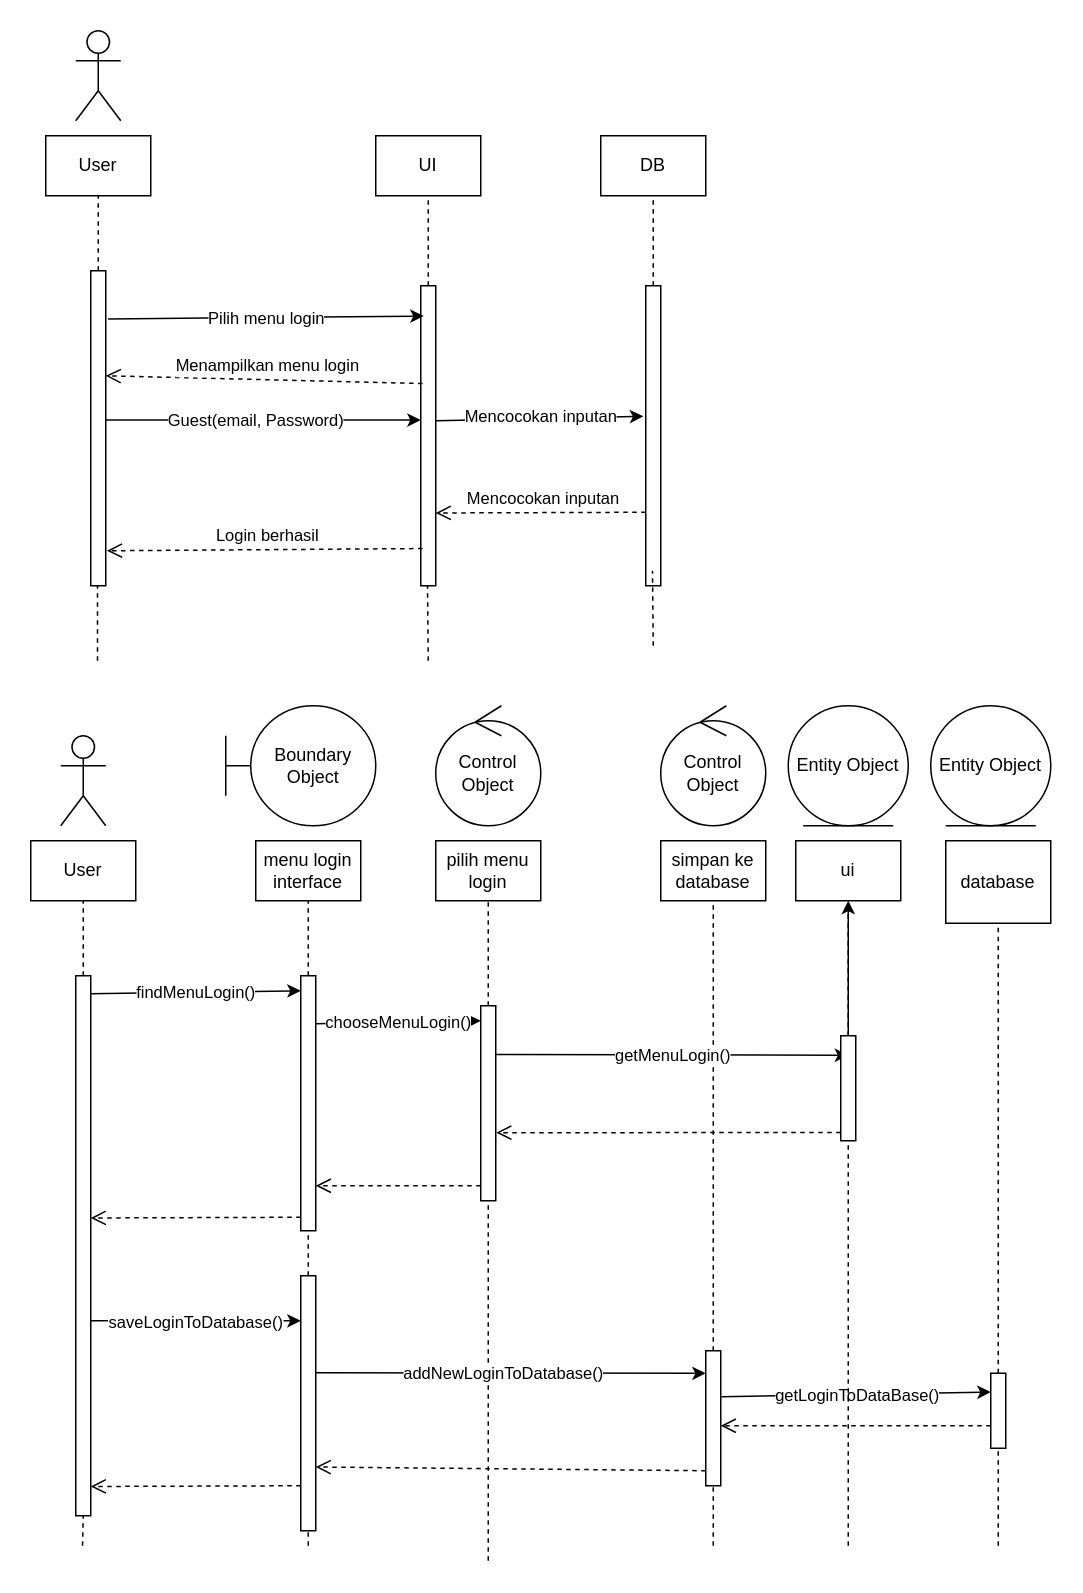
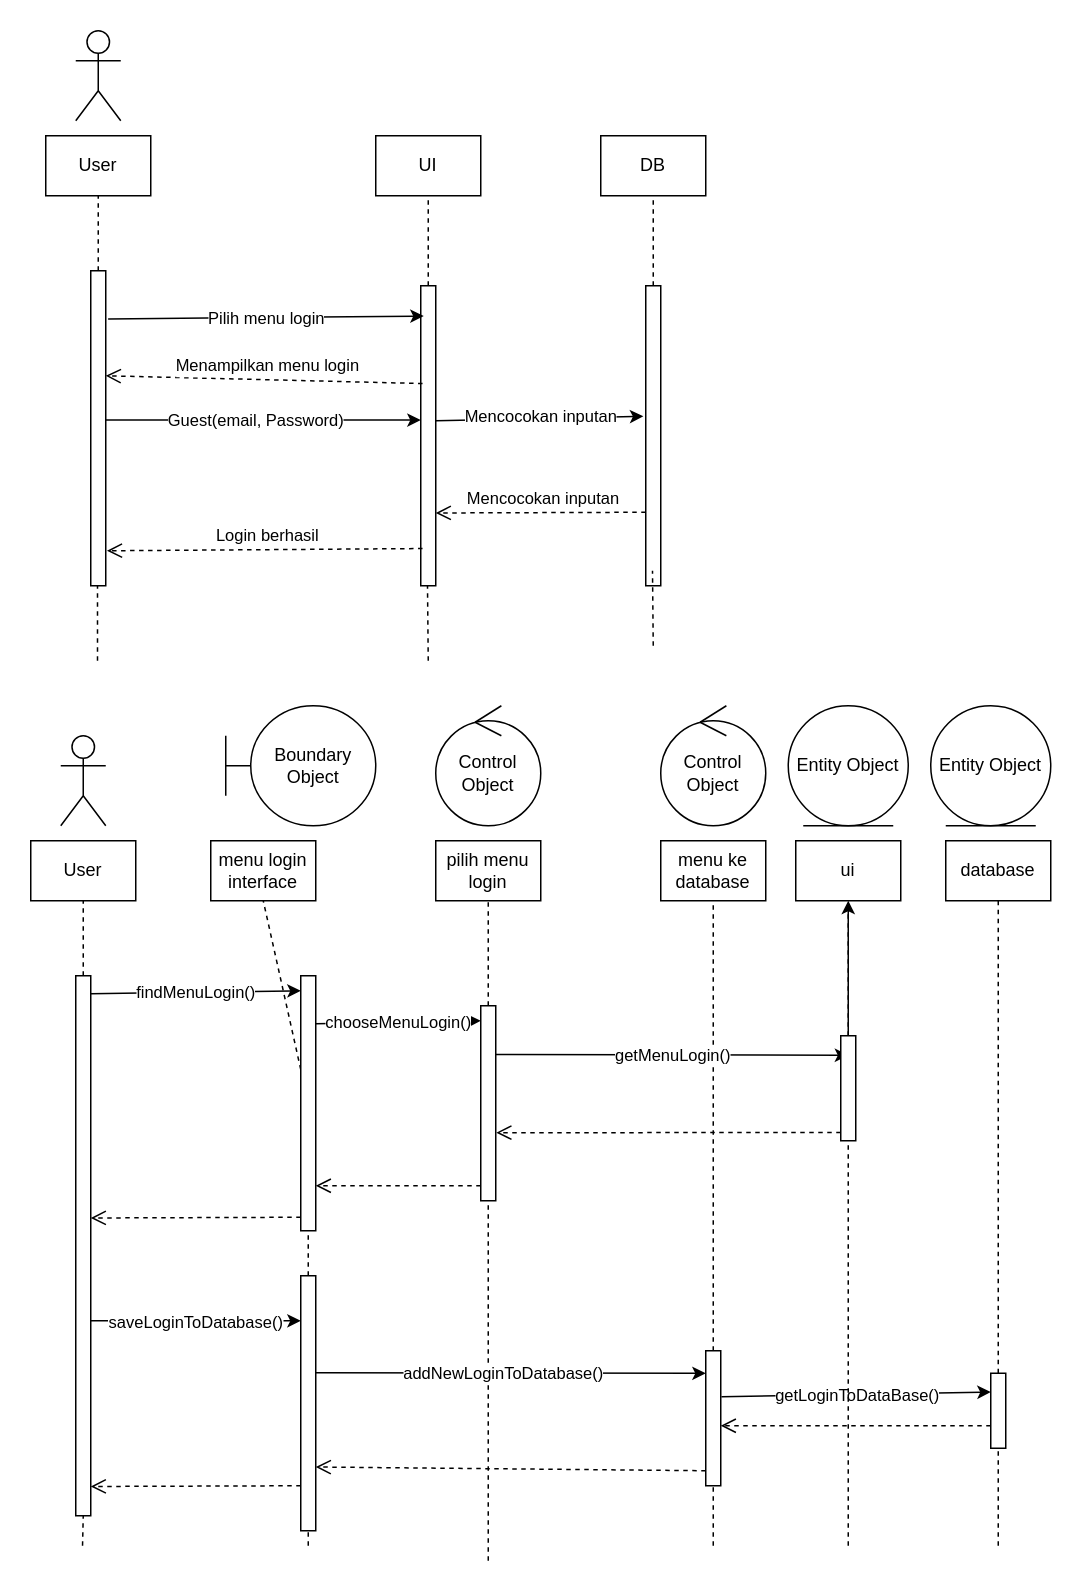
(308, 871) -> (263, 871)
(713, 871) -> (713, 871)
(998, 882) -> (998, 871)
